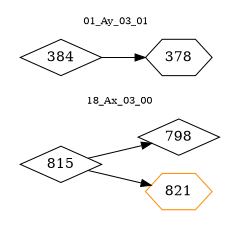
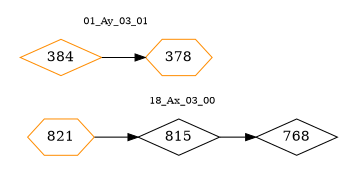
(61, 57) -> (61, 57)
(179, 57) -> (179, 57)
(179, 137) -> (297, 137)
(115, 177) -> (111, 137)
